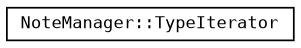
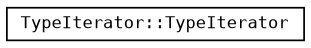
(150, 24) -> (155, 24)
